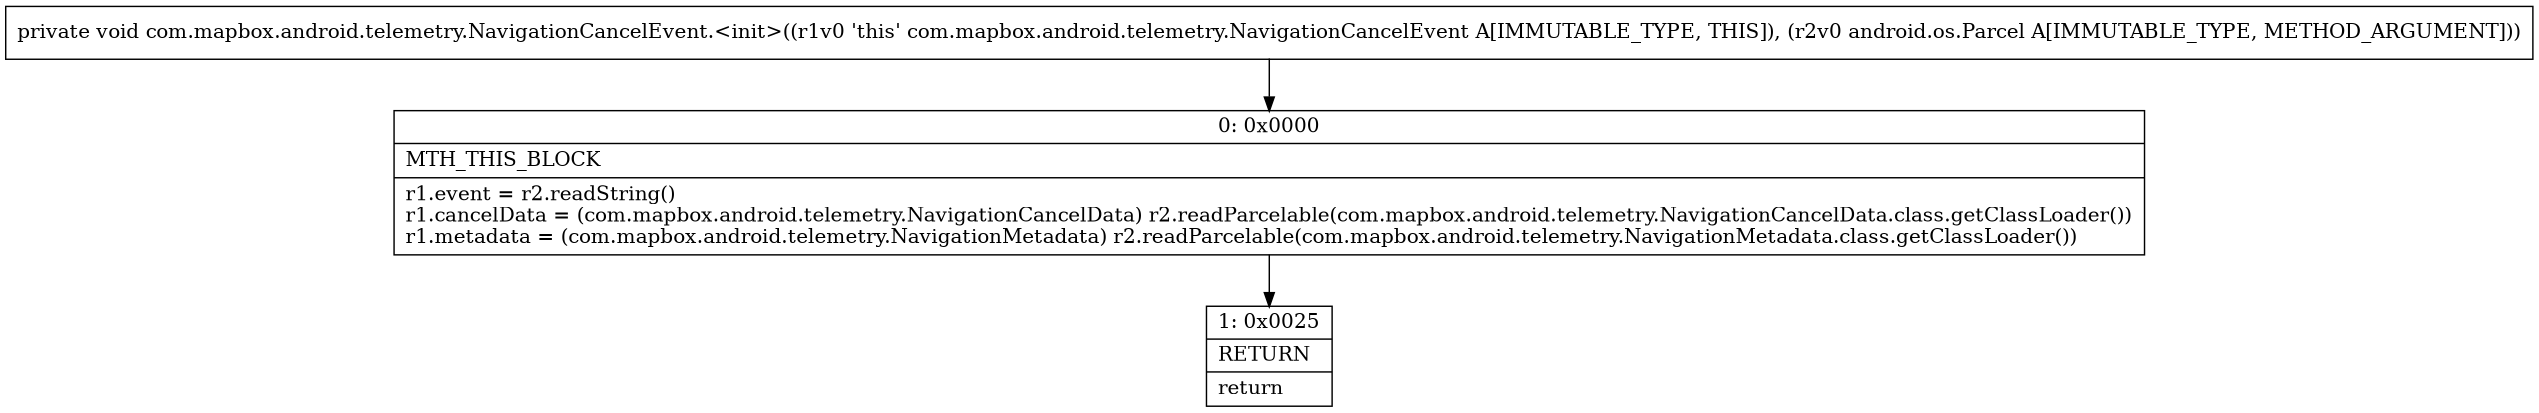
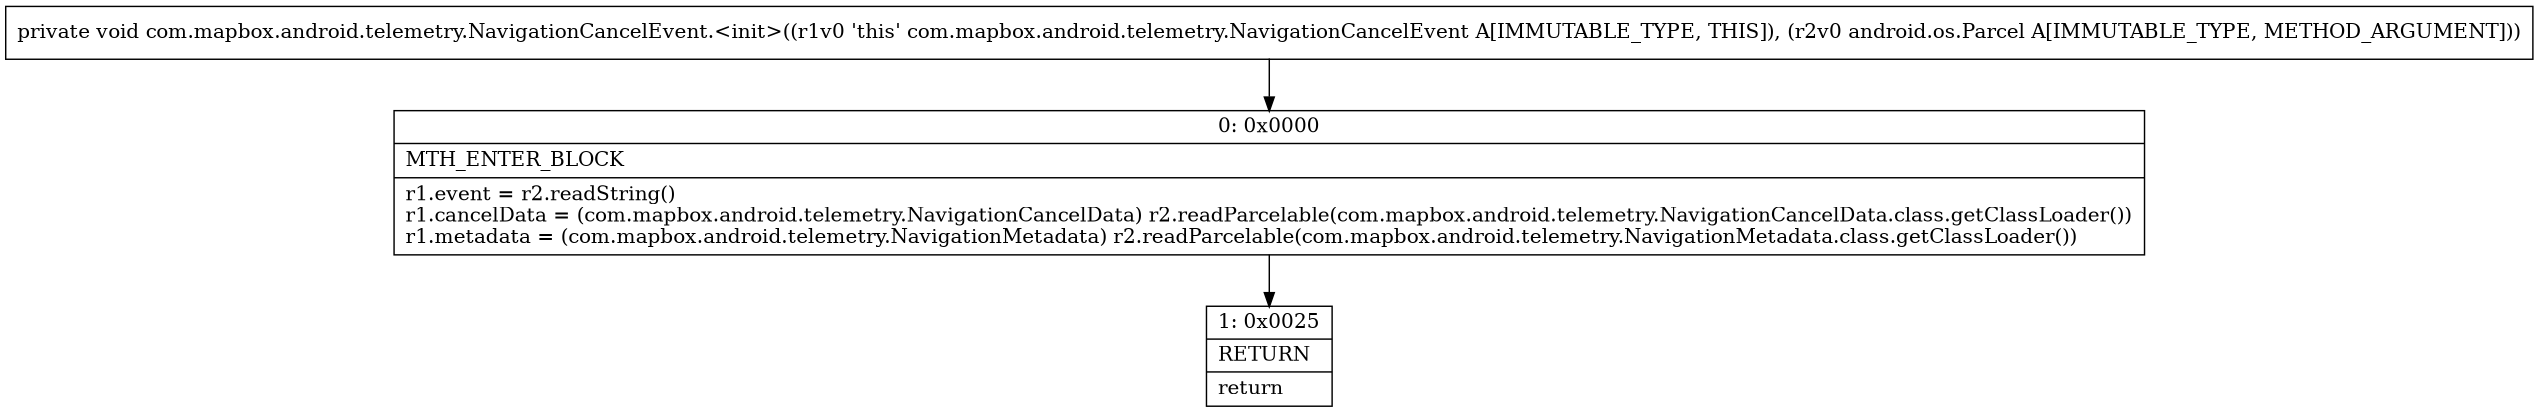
(503, 160) -> (515, 160)
